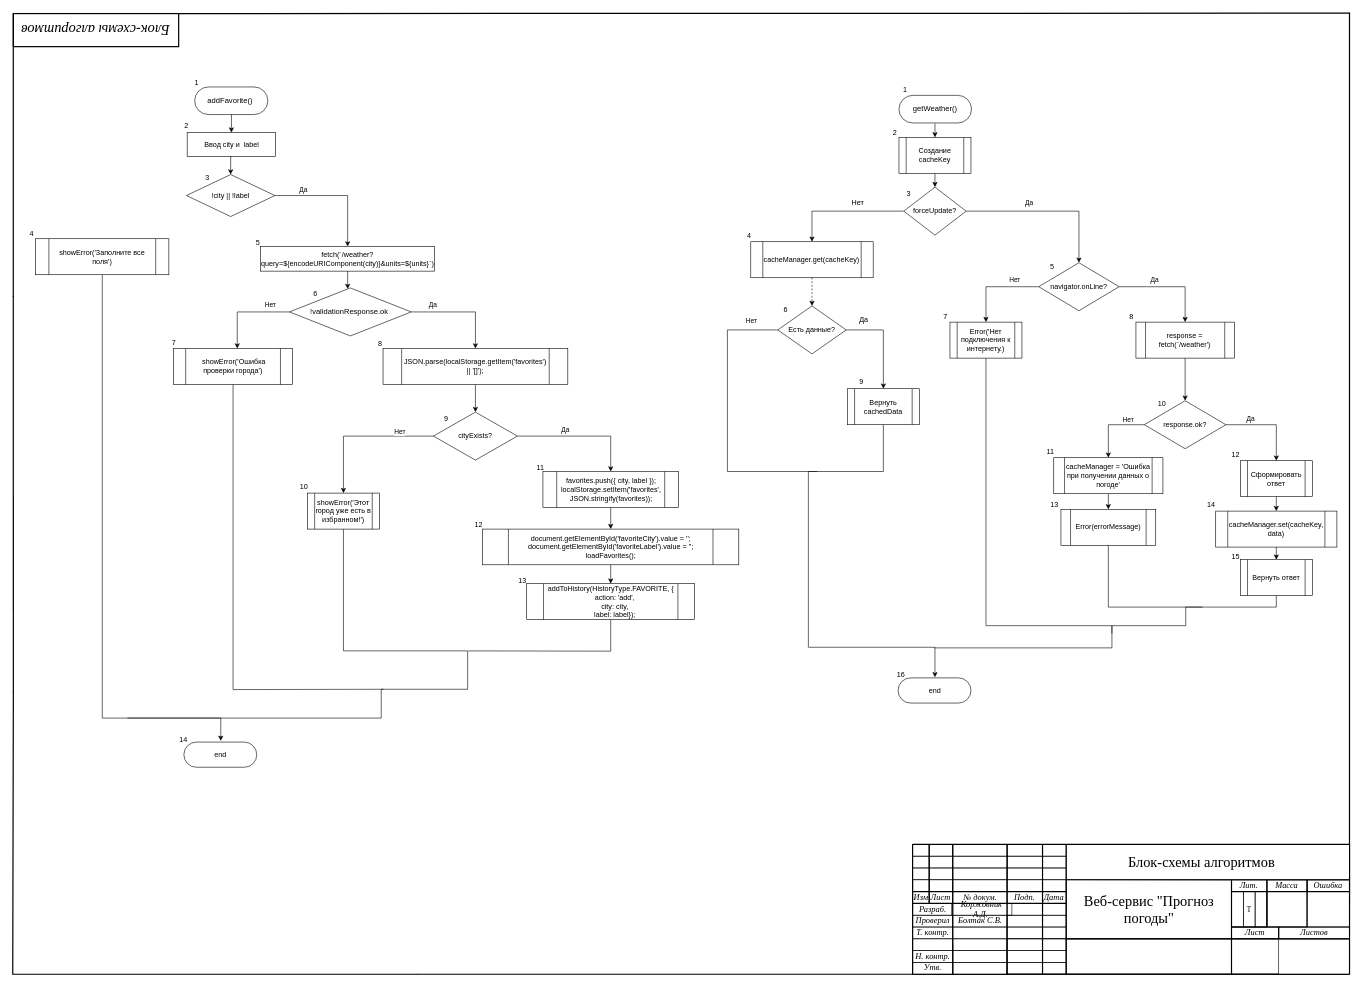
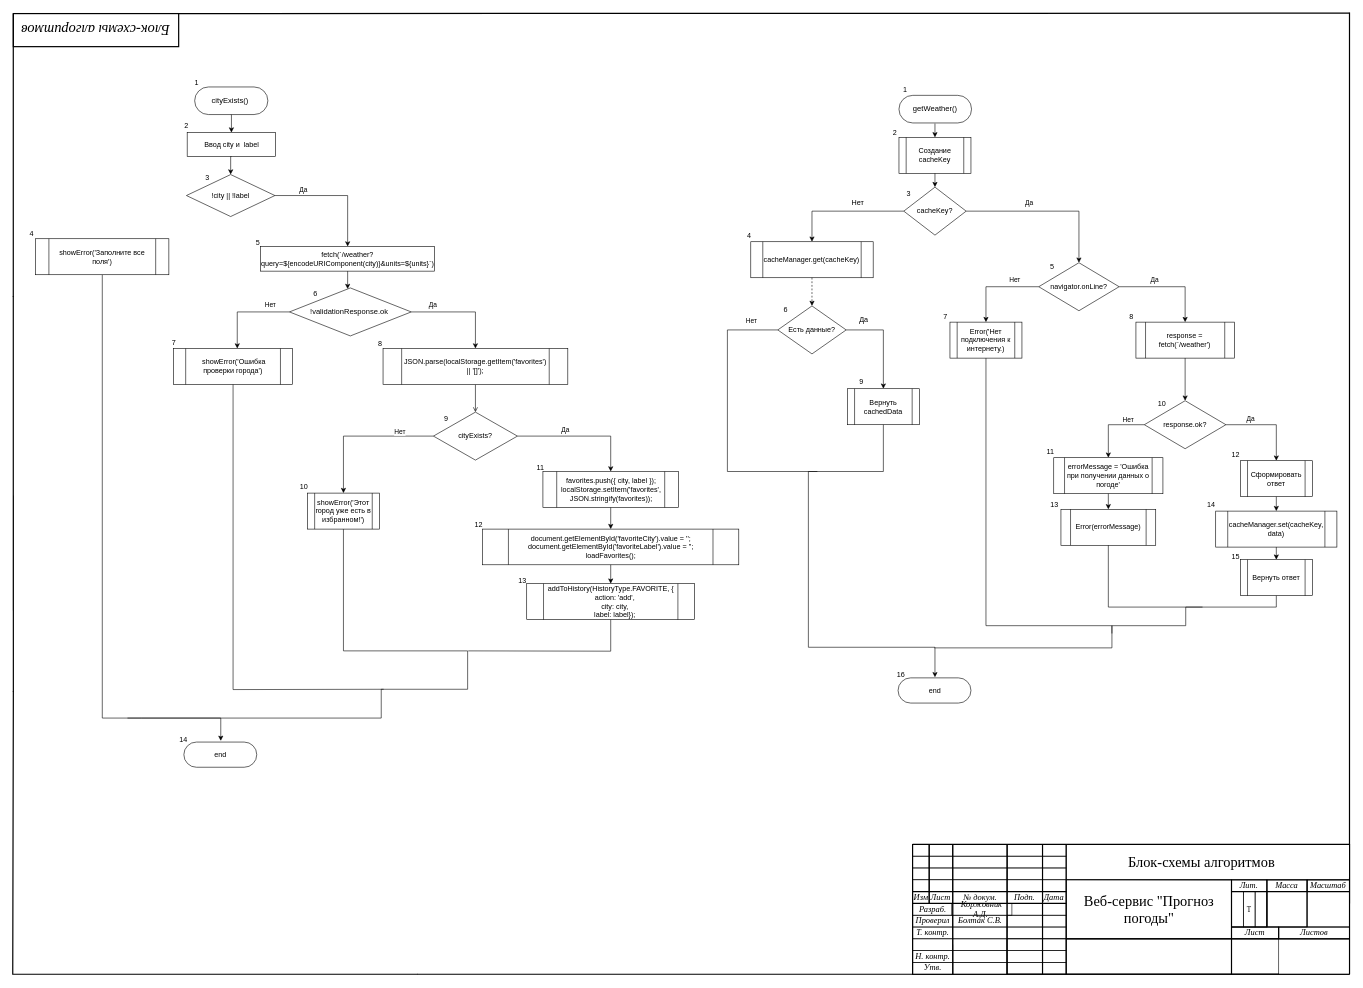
(231, 101) -> (231, 101)
(935, 211) -> (935, 211)
(476, 406) -> (476, 408)
(1109, 476) -> (1109, 476)
(1328, 885) -> (1328, 885)
